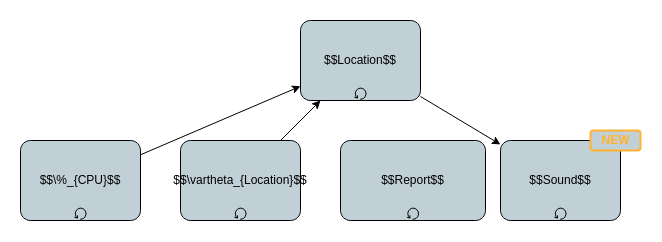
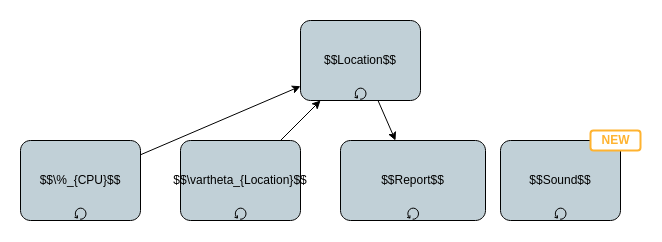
none -> (385, 117)
(458, 119) -> none
(616, 141) -> (616, 141)
